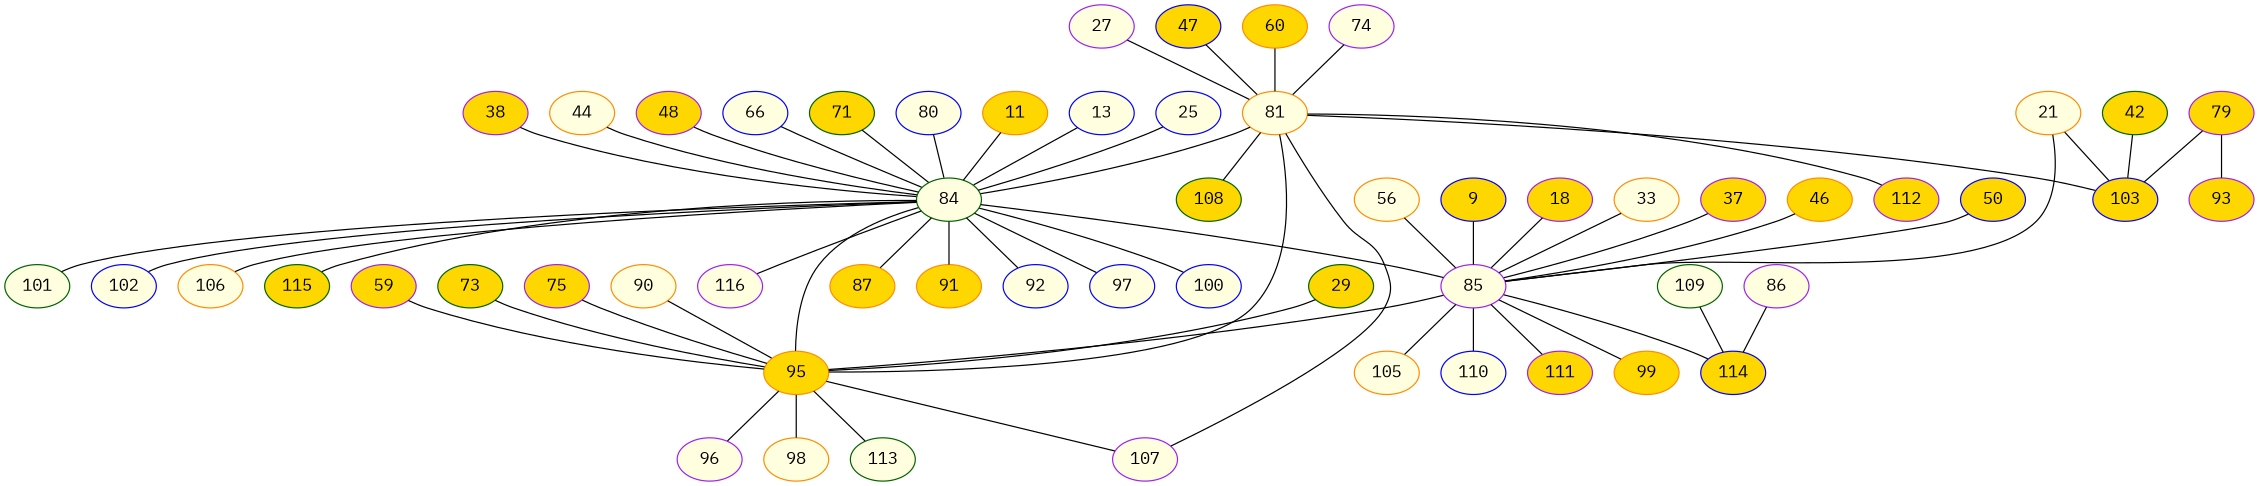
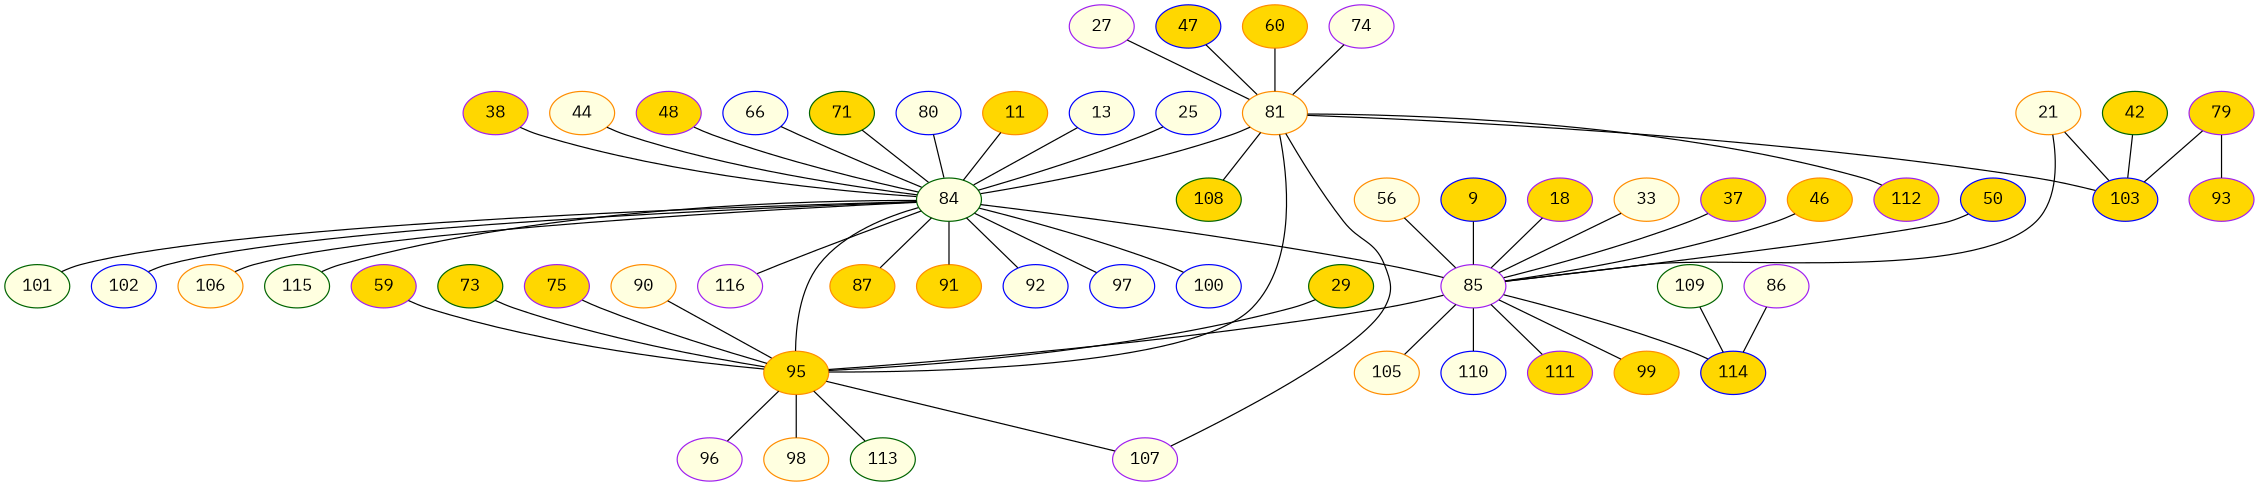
(297, 286) -> (297, 286)
